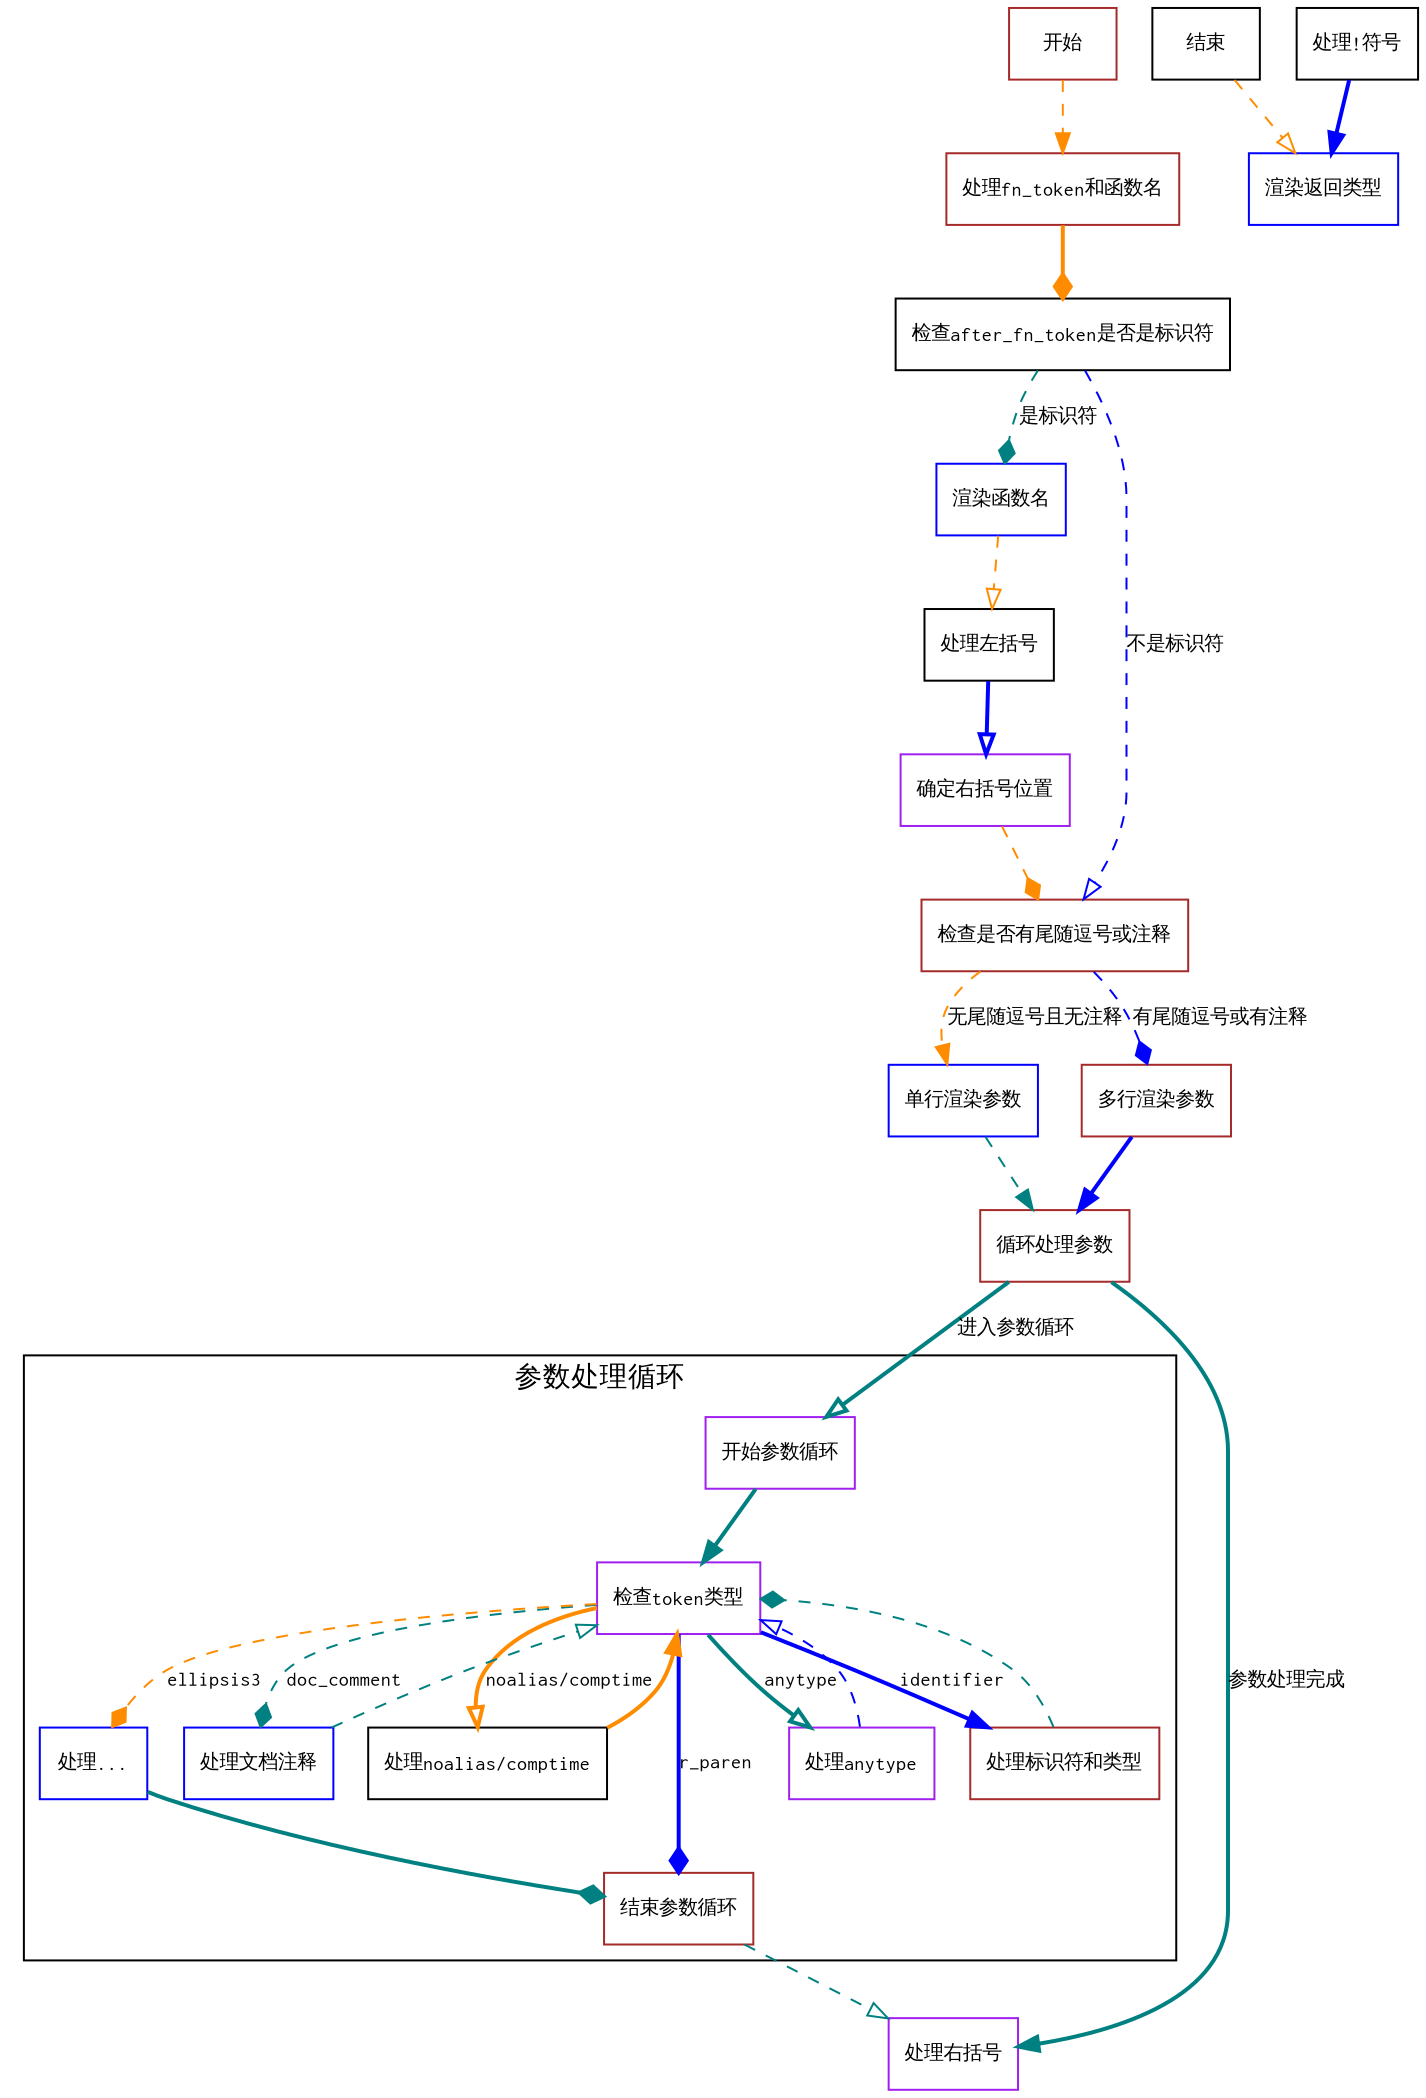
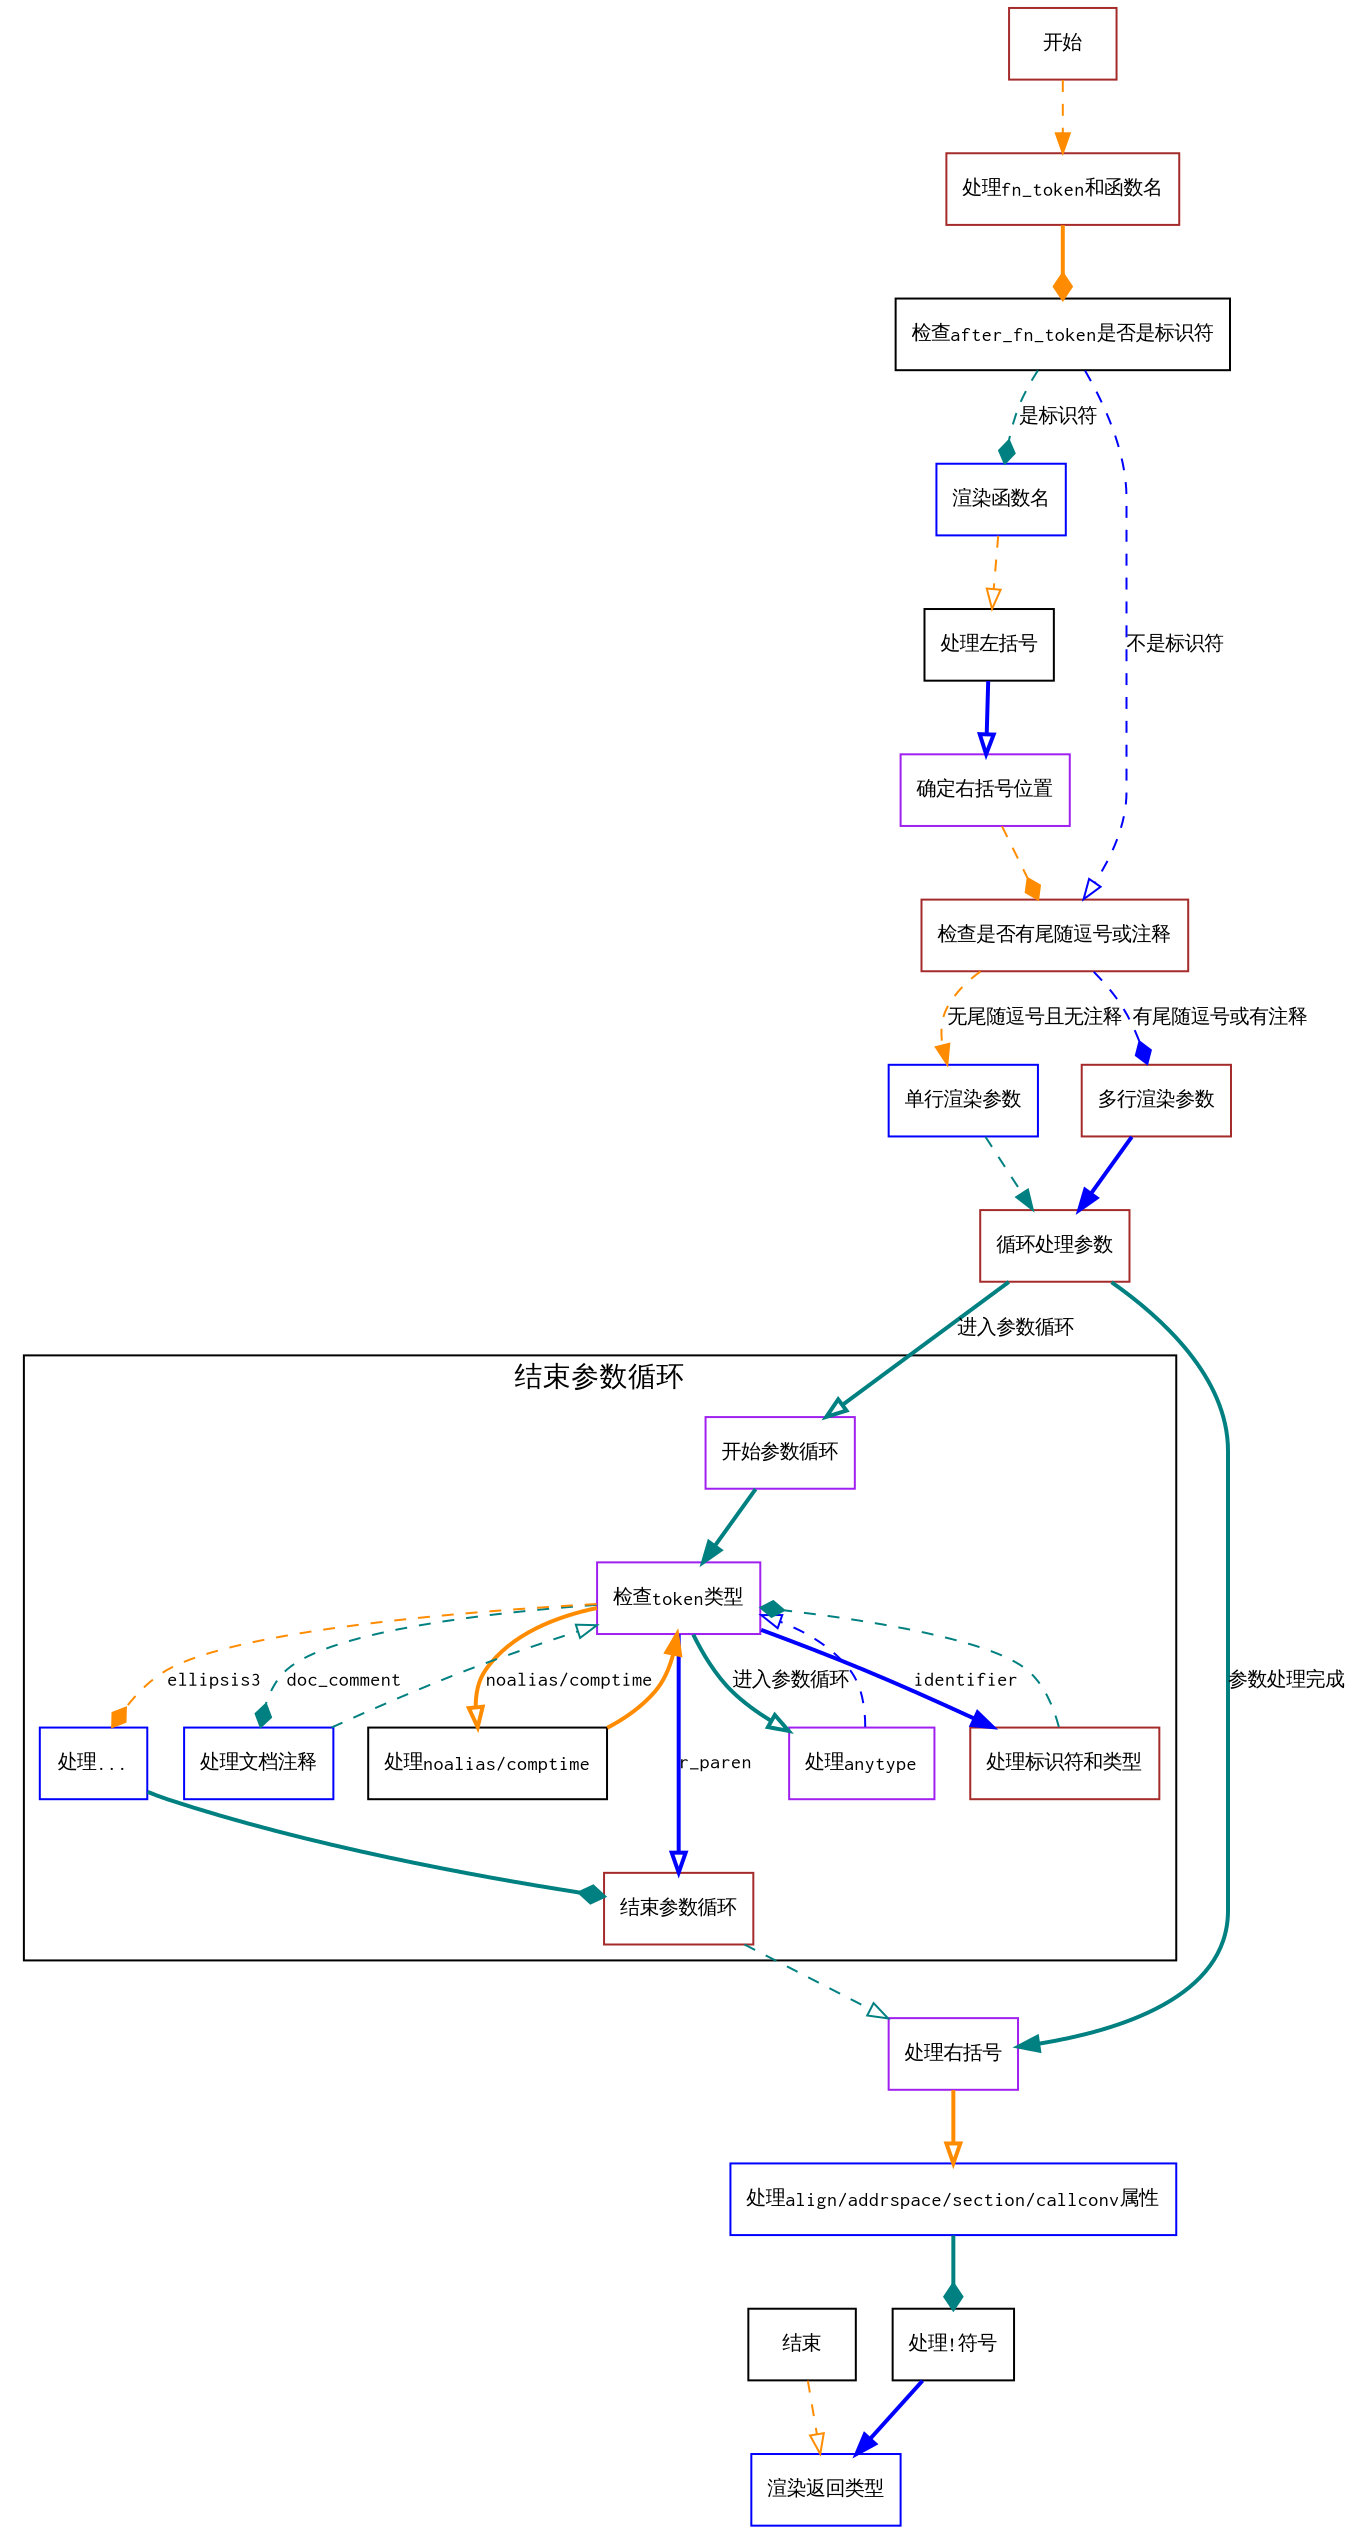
(600, 1378) -> (600, 1378)
(801, 1681) -> (791, 1681)
(679, 1741) -> (679, 1743)
none -> (953, 2199)
